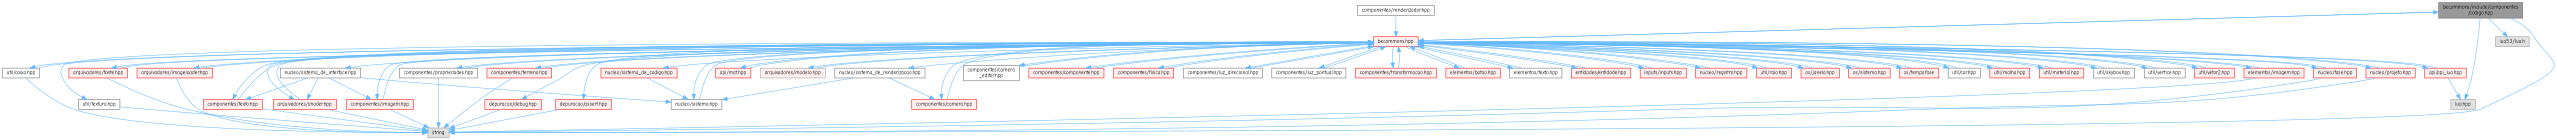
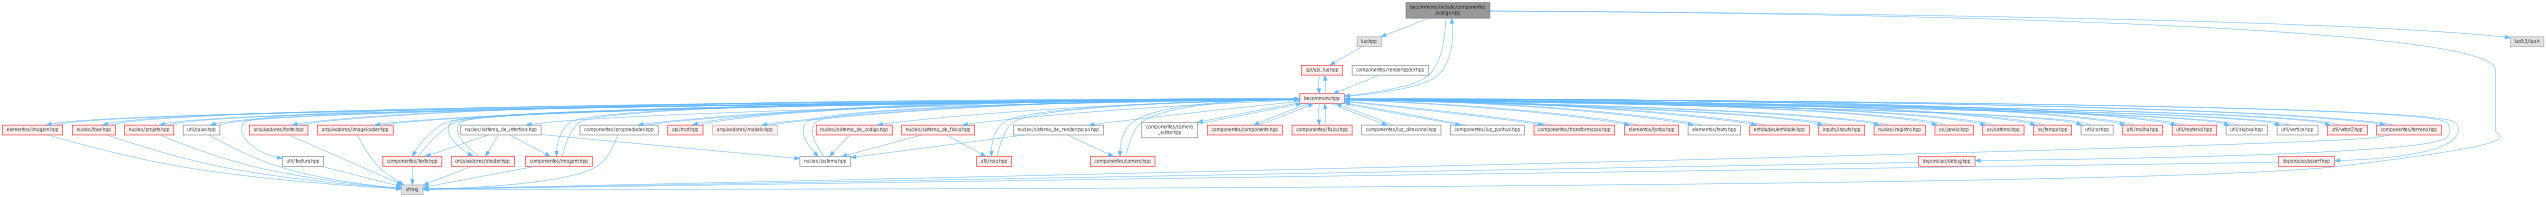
(1919, 73) -> (2053, 130)
(2453, 86) -> (1348, 55)
none -> (938, 130)
